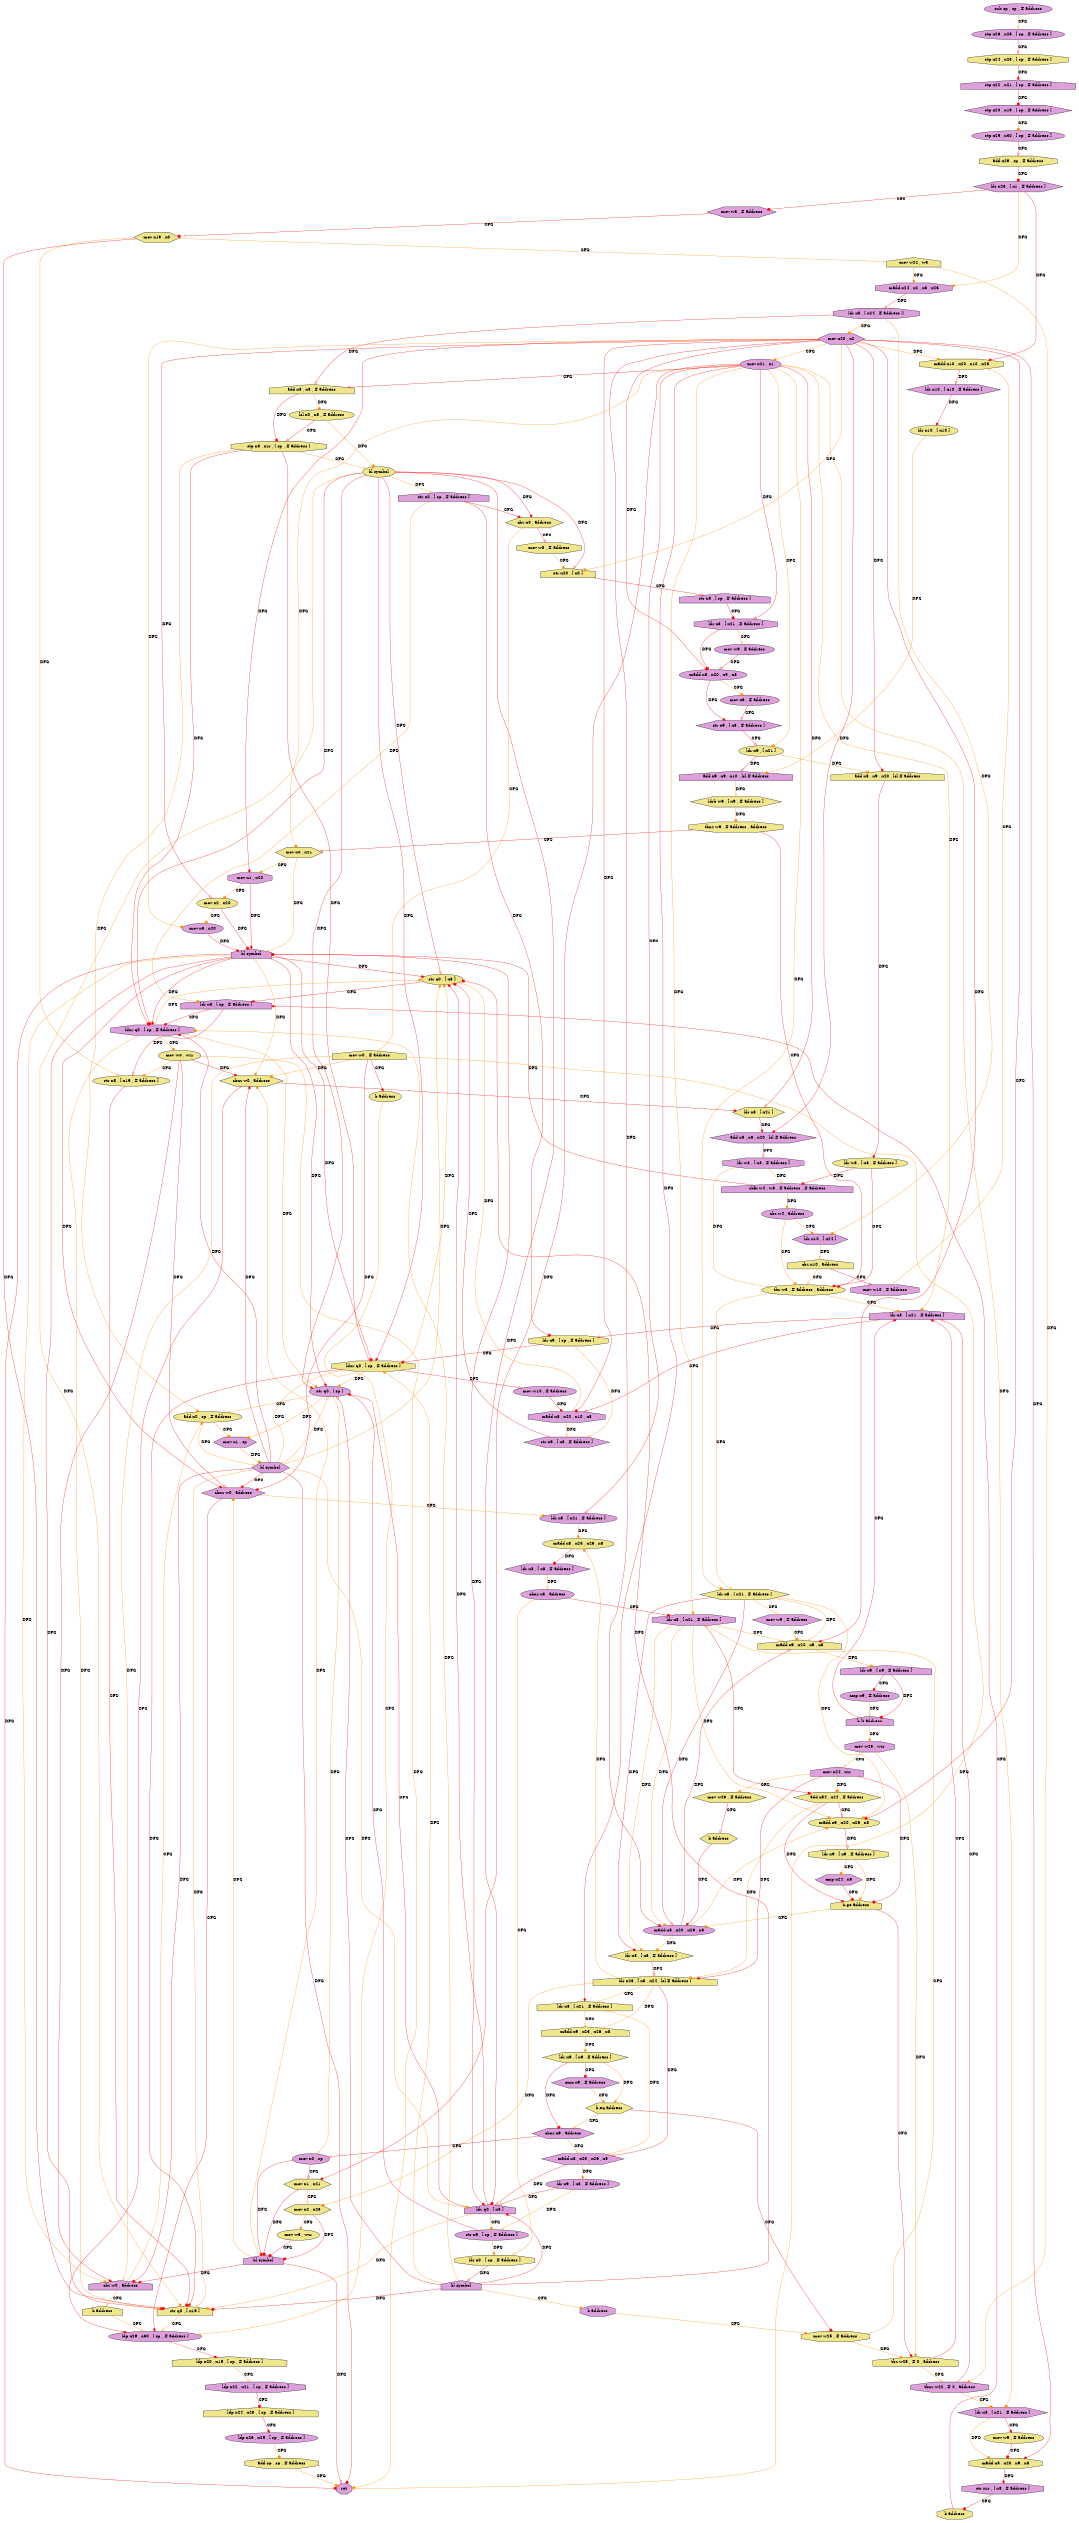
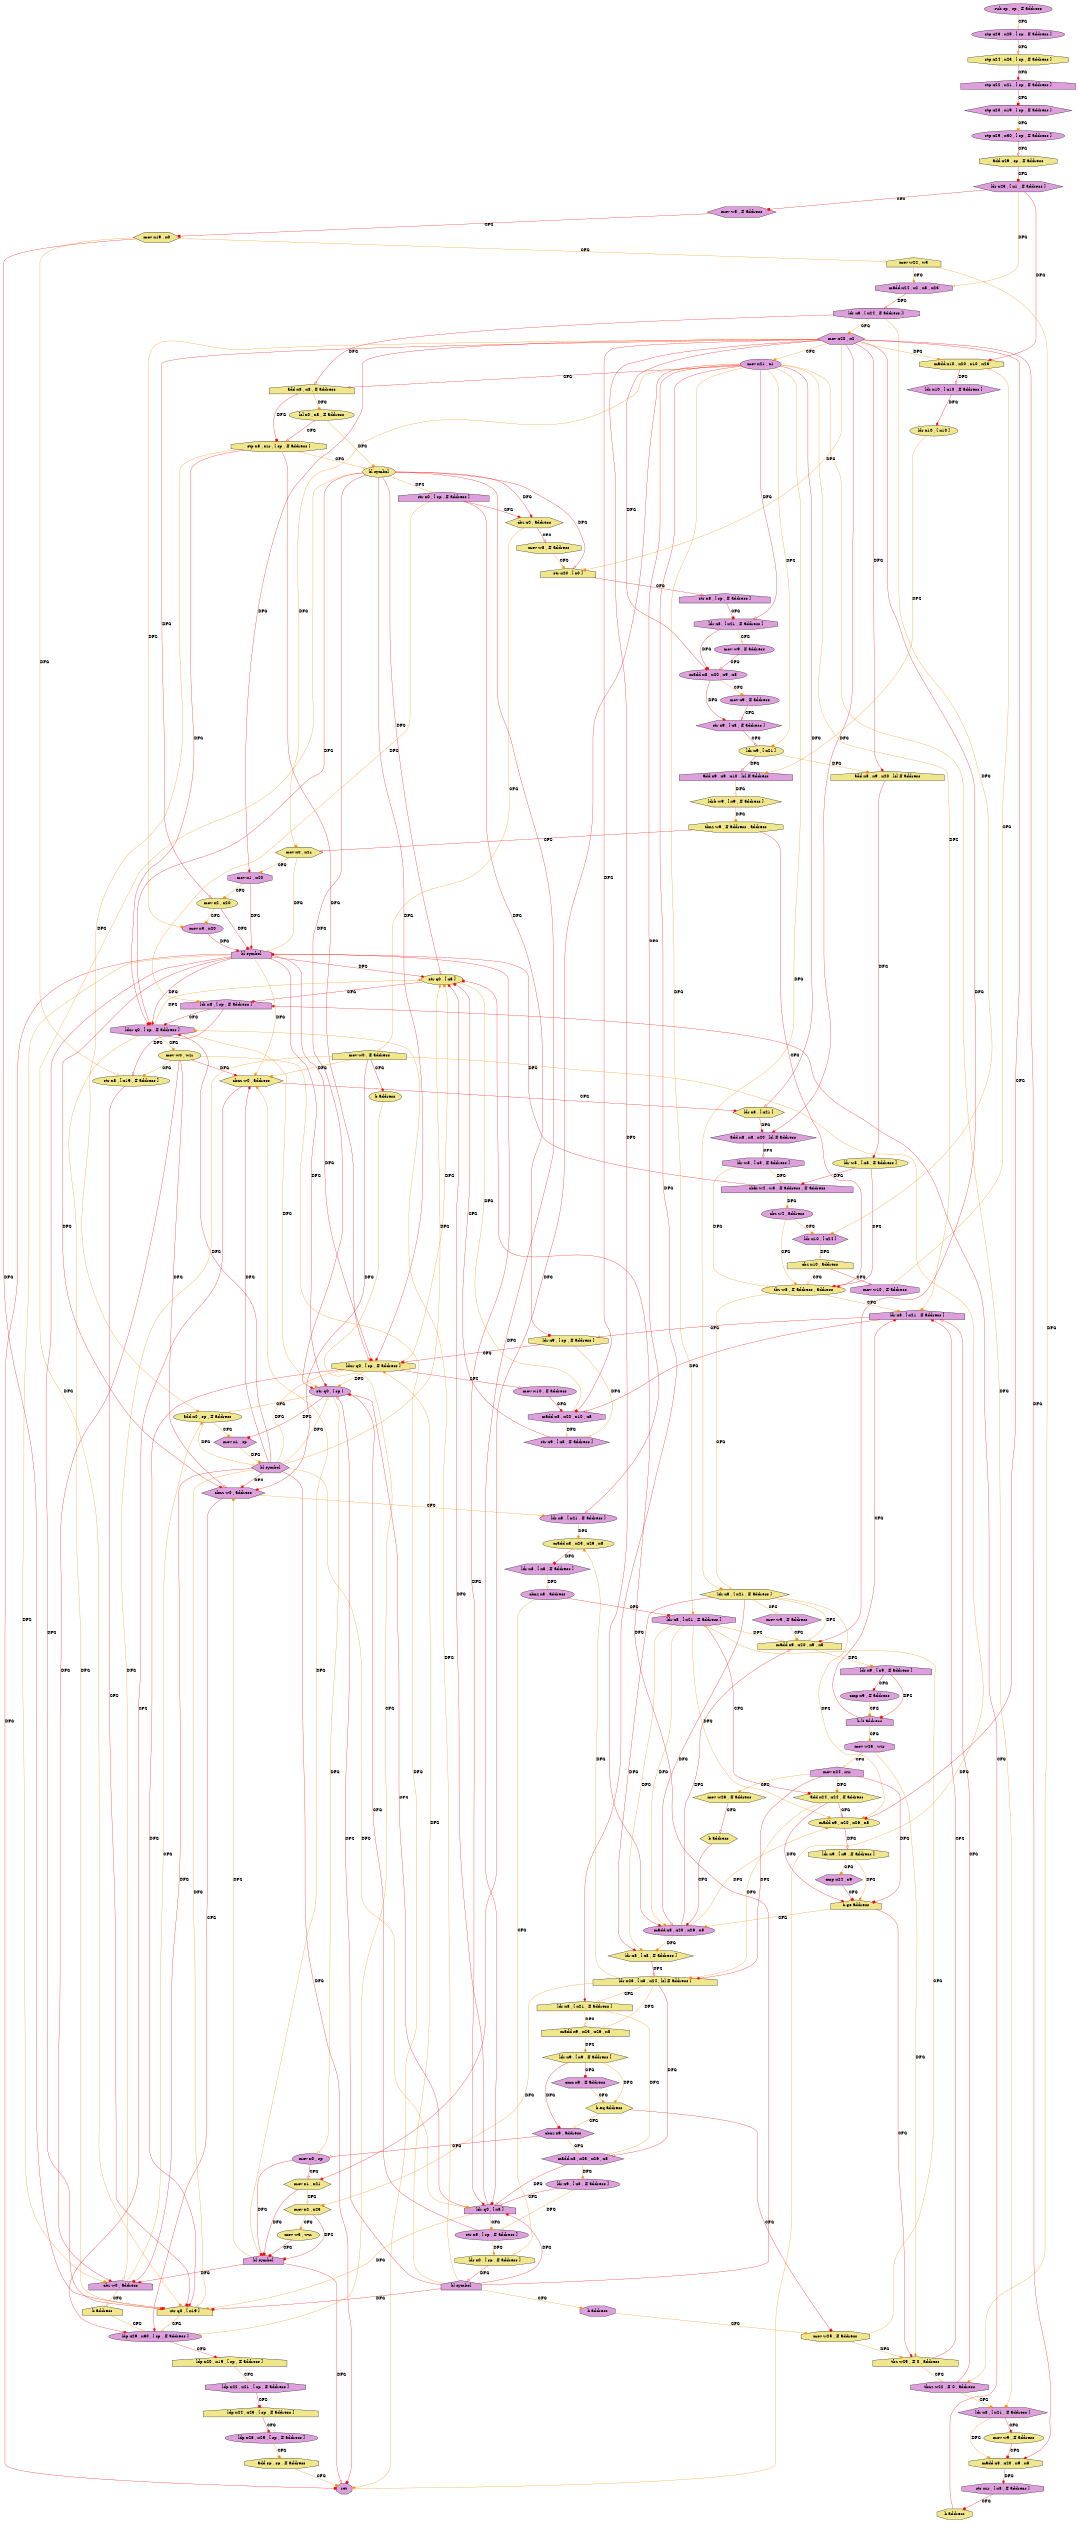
(1018, 263) -> (1018, 263)
(289, 1420) -> (289, 1420)
(870, 1707) -> (870, 1707)
(837, 1798) -> (837, 1798)
